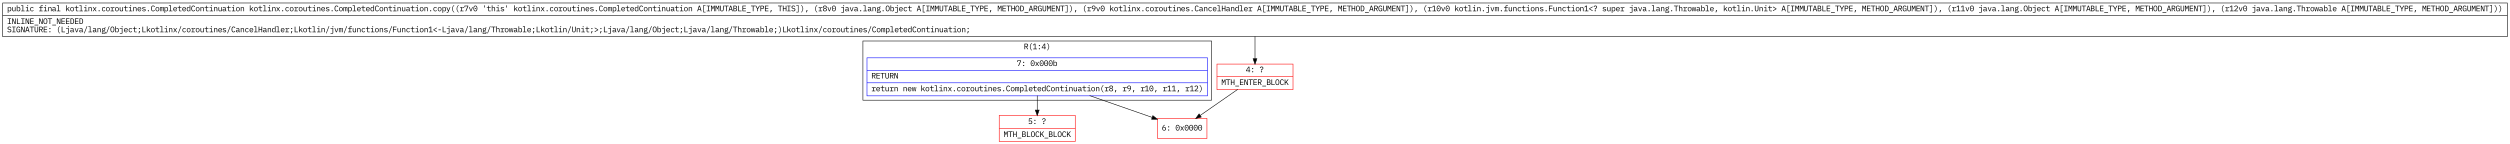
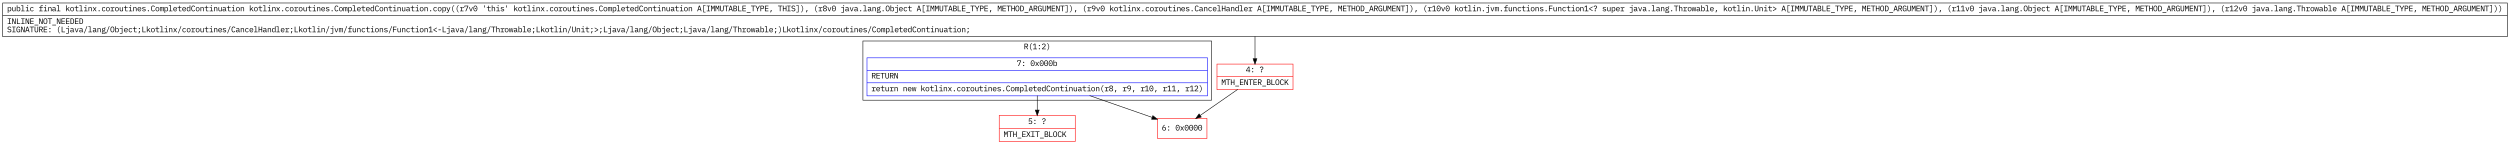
(1037, 47) -> (1037, 47)
(1037, 135) -> (1035, 135)
